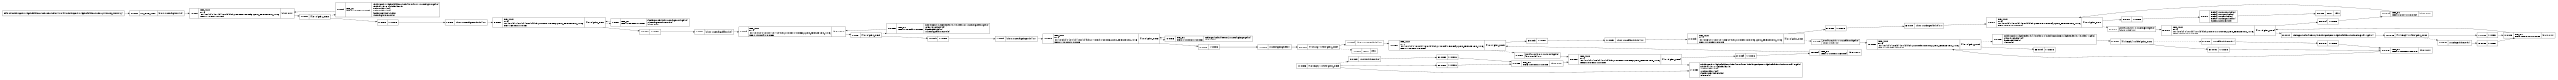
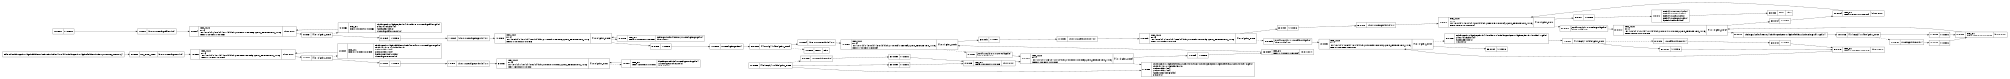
(620, 29) -> none
